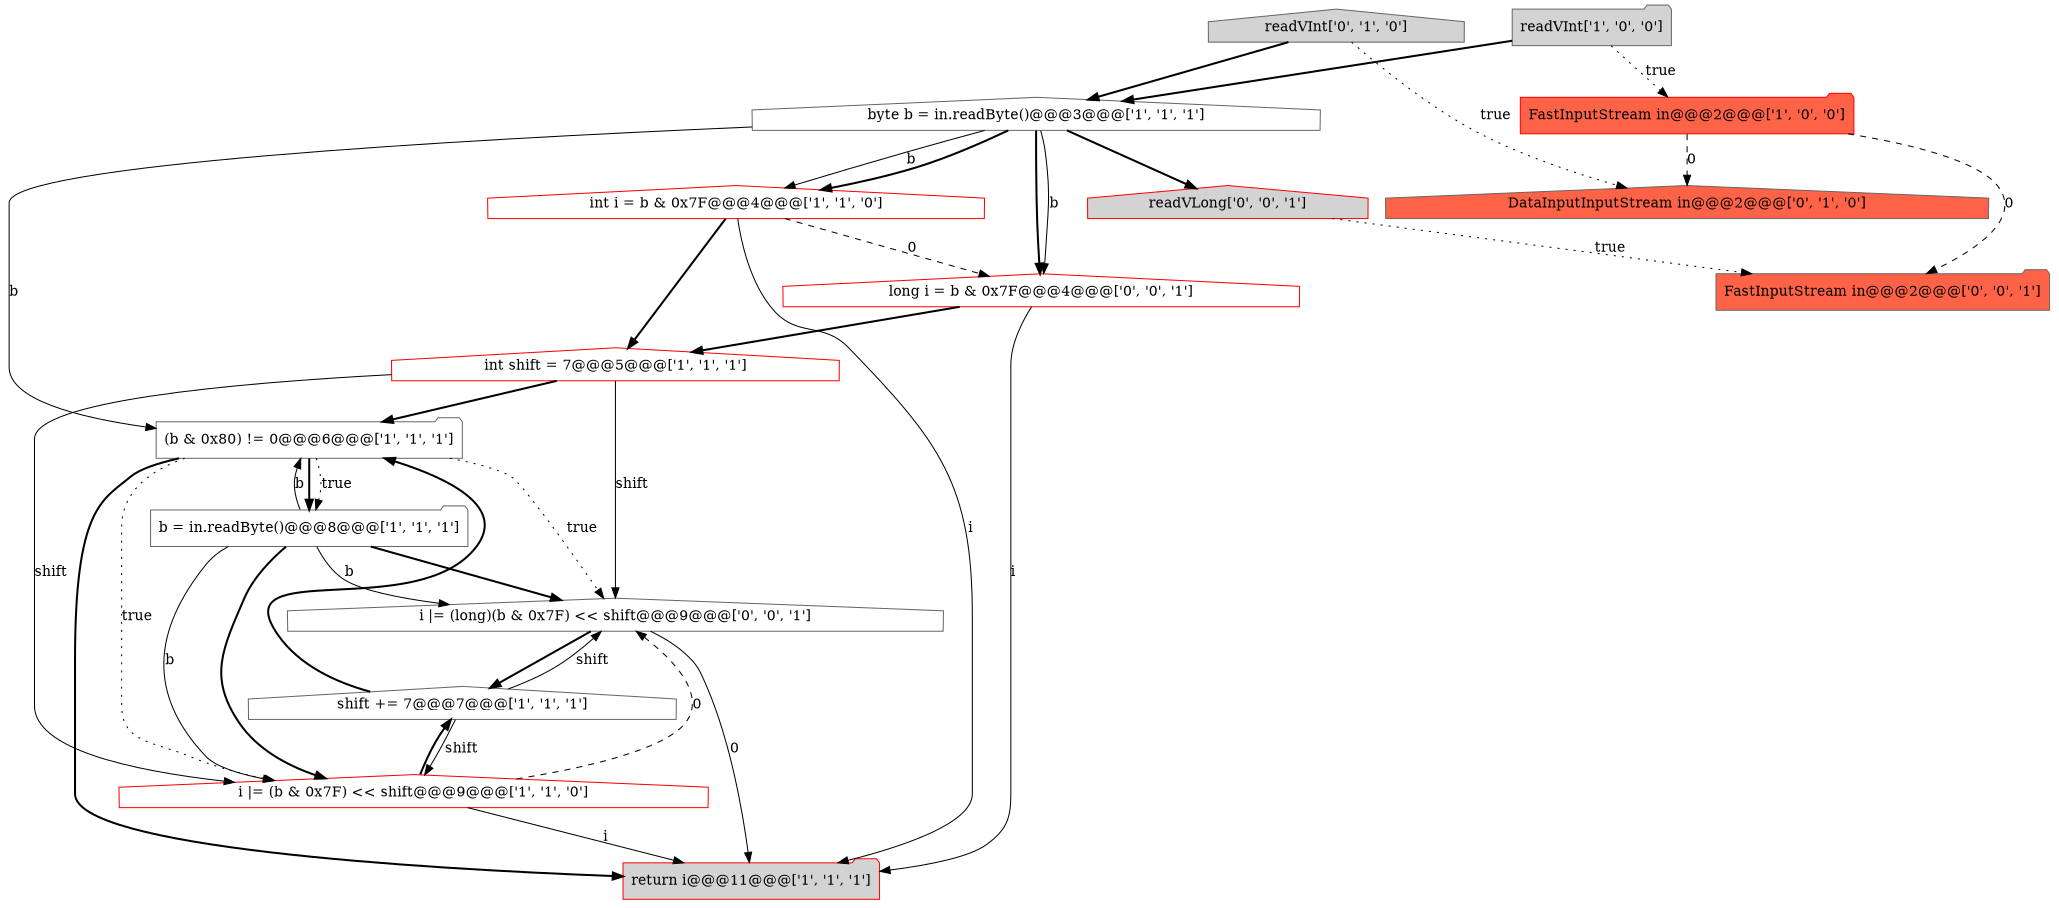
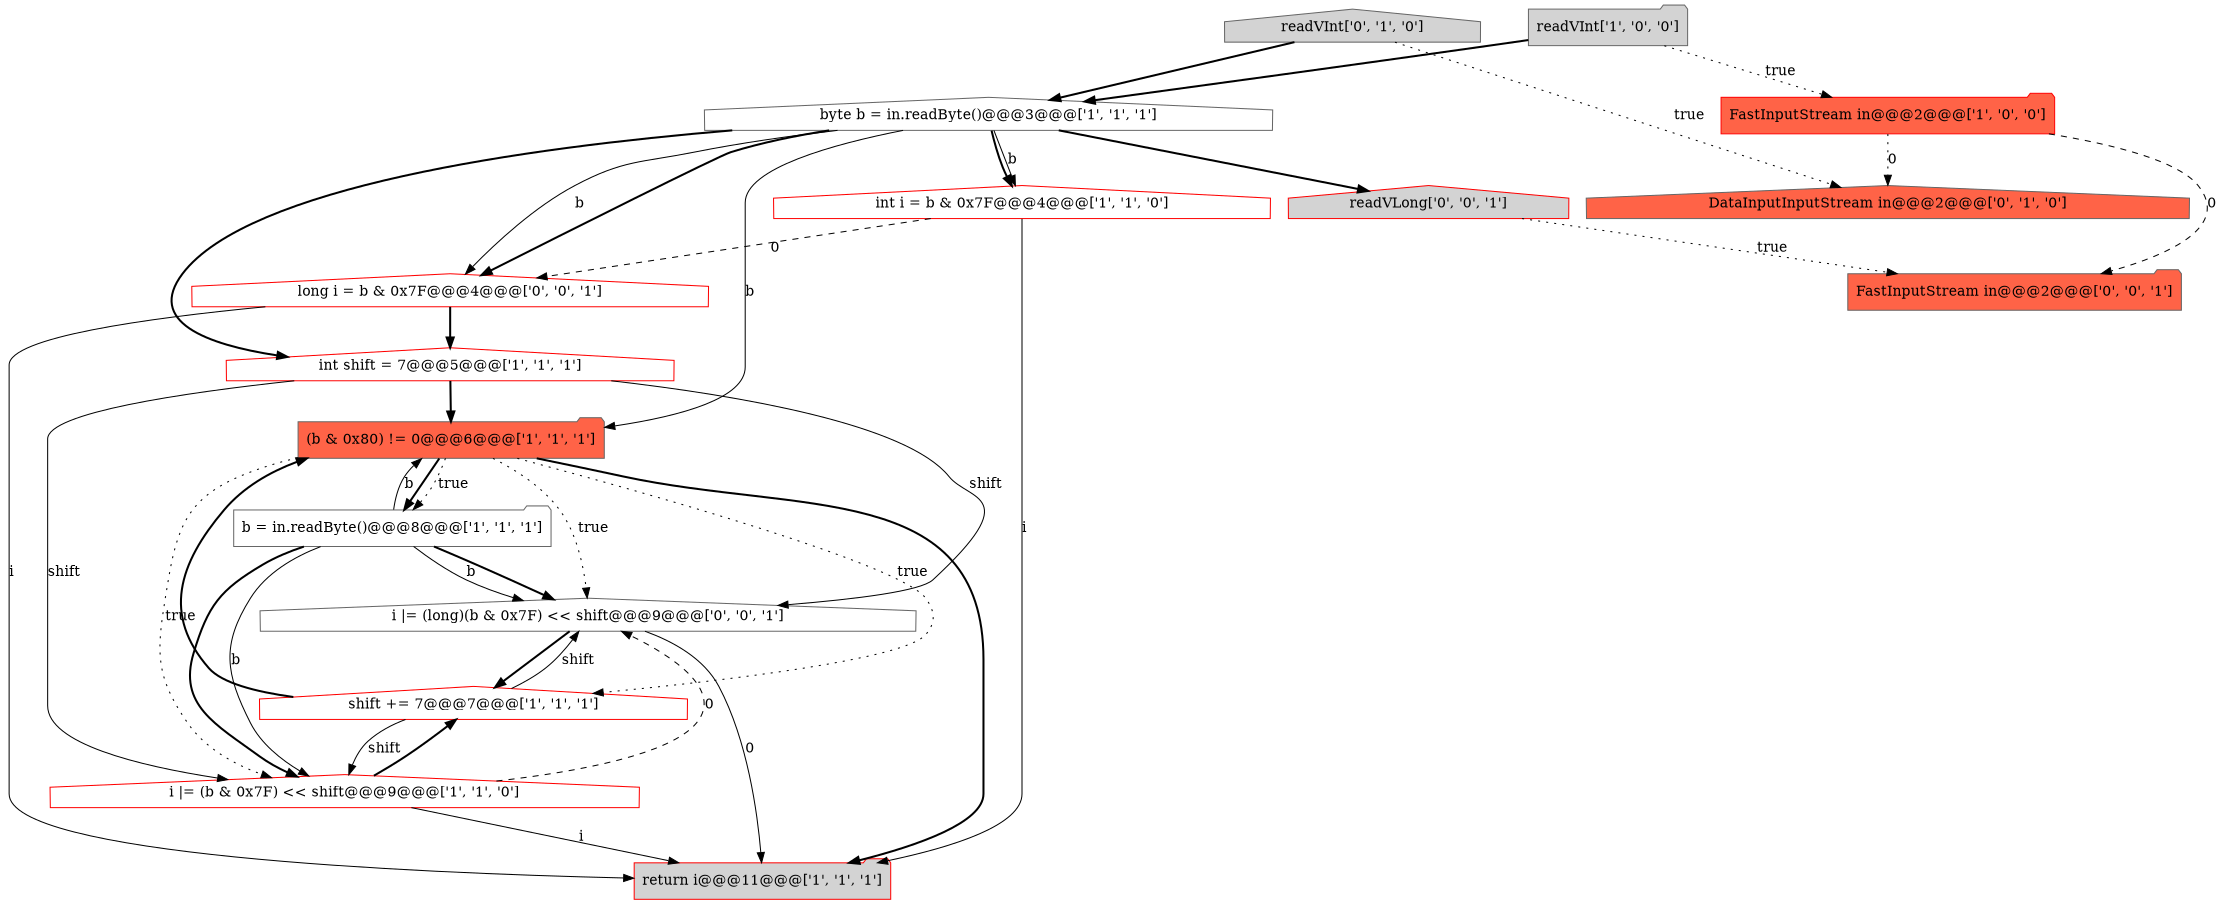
(1687, 155) -> (1888, 155)
(680, 279) -> (370, 185)
(309, 440) -> (451, 440)
none -> (899, 581)
(462, 705) -> (473, 705)
